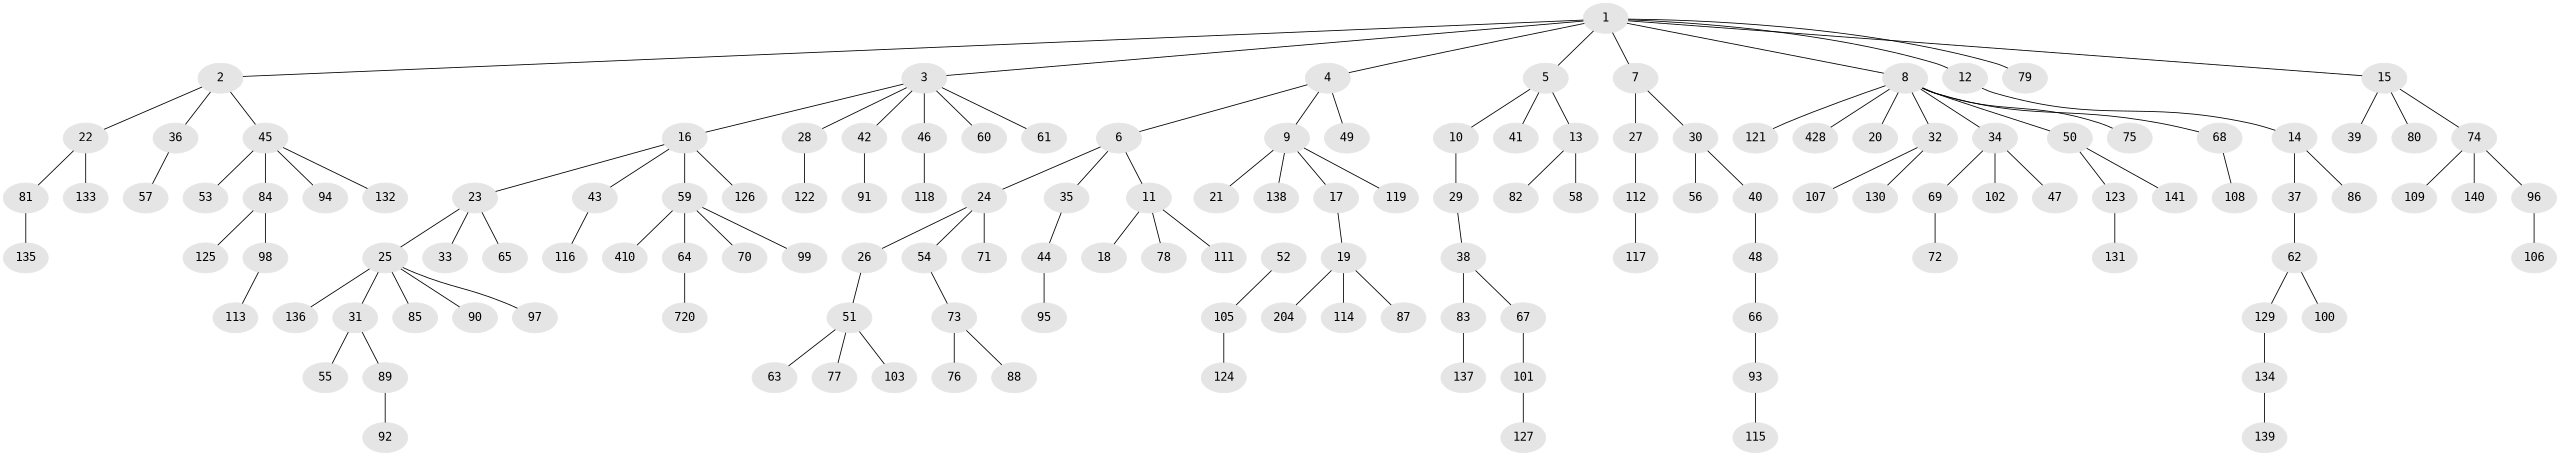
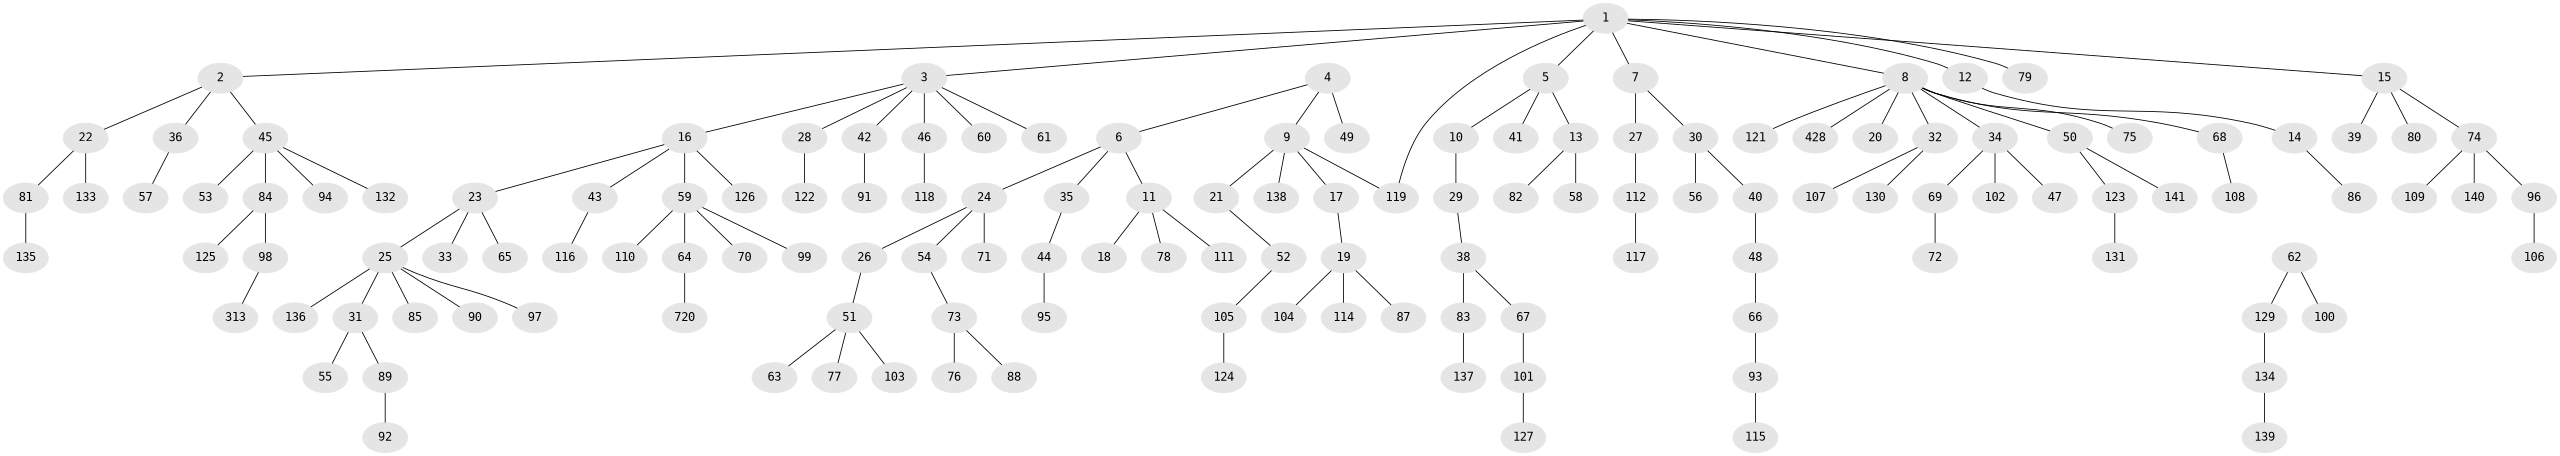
(1466, 48) -> (1472, 82)
(2295, 198) -> none
none -> (1250, 228)
(625, 258) -> (625, 258)
(235, 318) -> (235, 318)
(1284, 318) -> (1284, 318)
